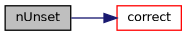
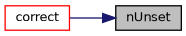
(88, 18) -> (86, 18)
